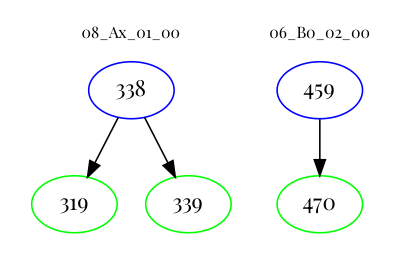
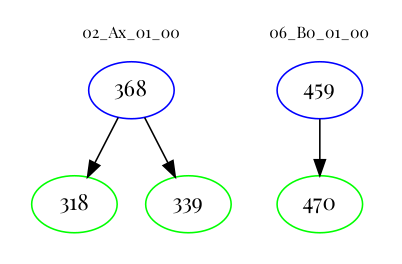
(131, 34) -> (131, 34)
(320, 34) -> (320, 34)
(131, 90) -> (131, 90)
(74, 204) -> (74, 204)
